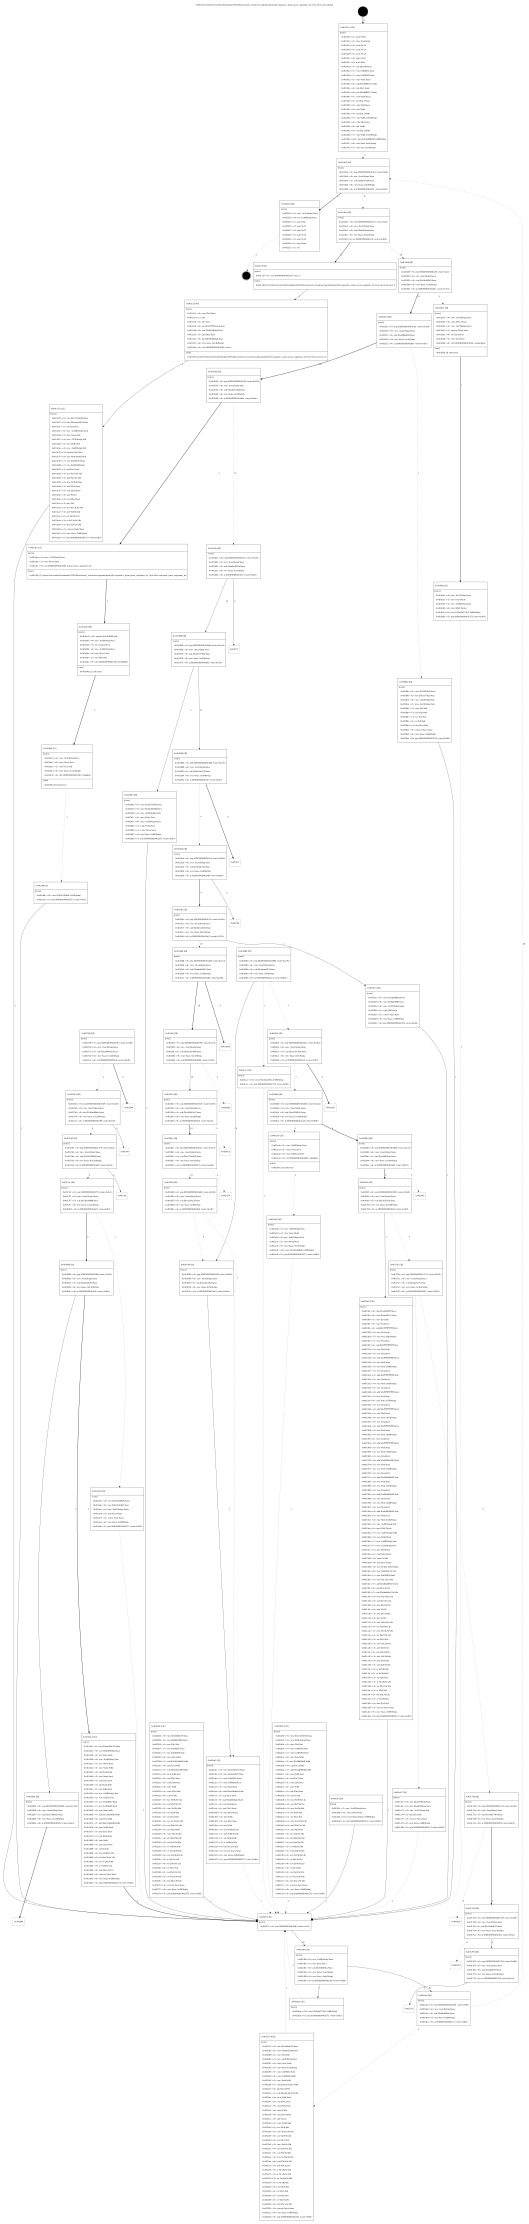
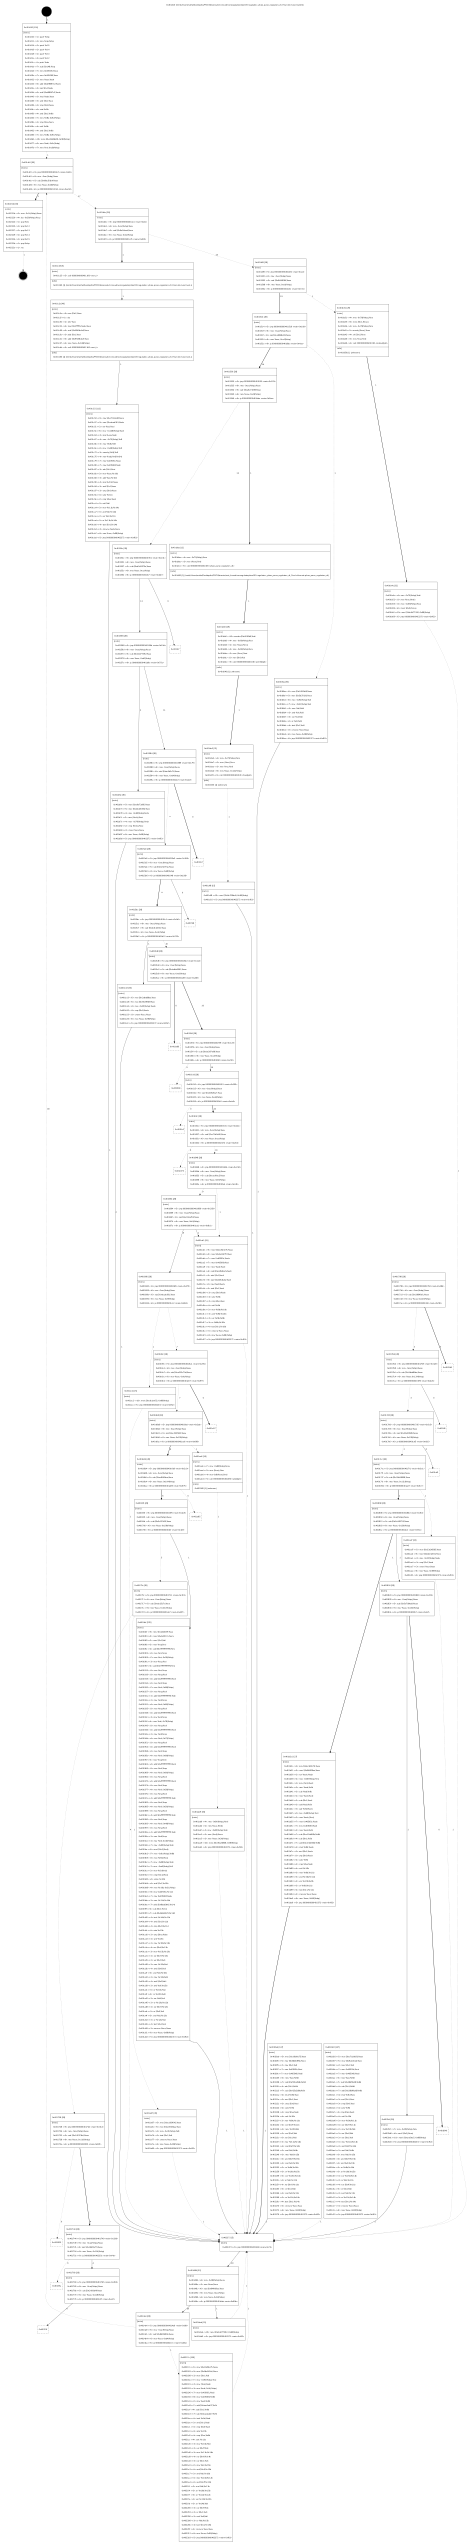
(235, 1121) -> (177, 1250)
none -> (407, 1865)
